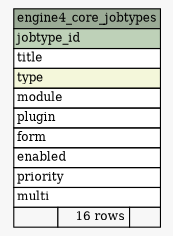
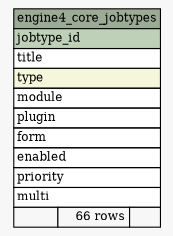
(101, 217) -> (101, 217)
